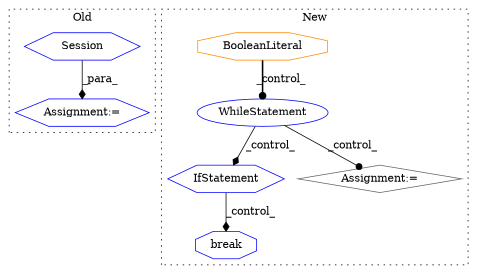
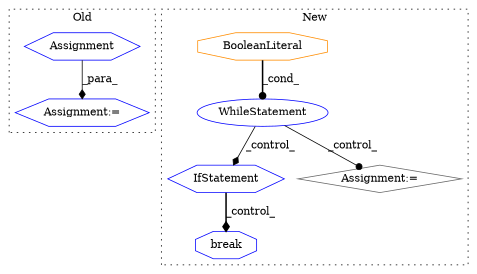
(82, 46) -> (82, 46)
(281, 80) -> (281, 80)
(226, 207) -> (226, 207)
